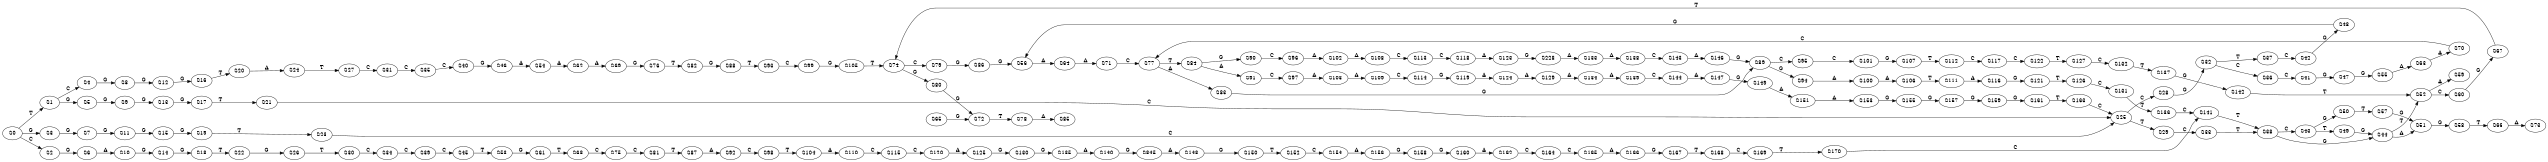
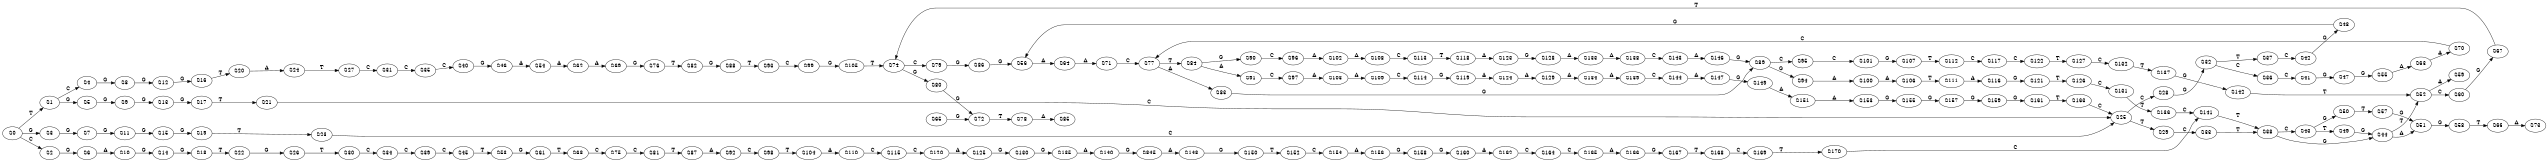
(1441, 56) -> (1441, 56)
(1548, 58) -> (1548, 58)
